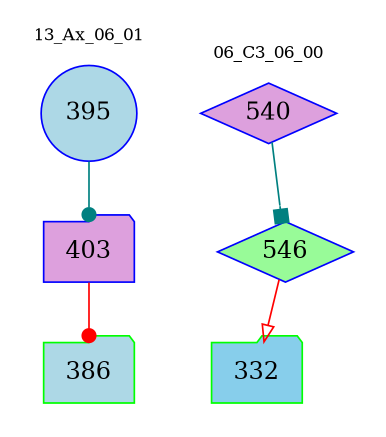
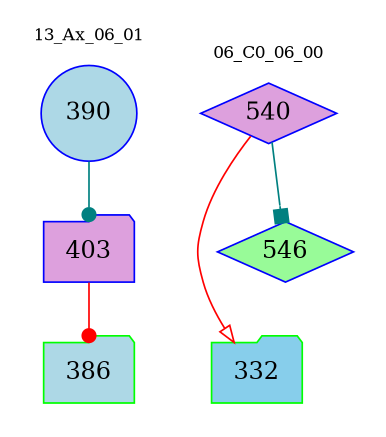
(269, 54) -> (269, 54)
(89, 113) -> (89, 113)
(274, 302) -> (201, 229)
